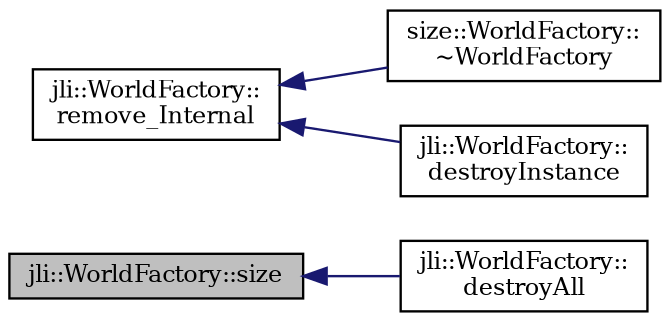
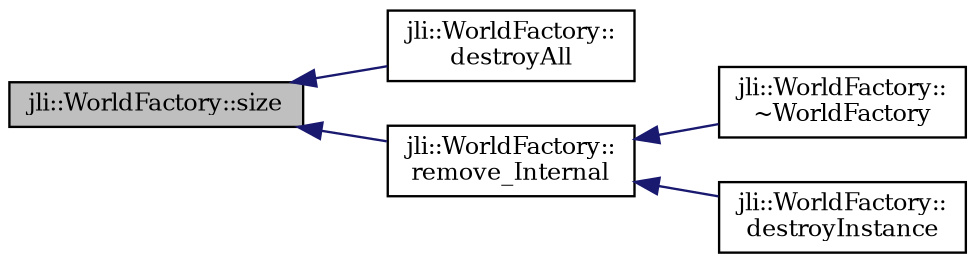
(524, 46) -> (842, 102)
none -> (354, 136)
